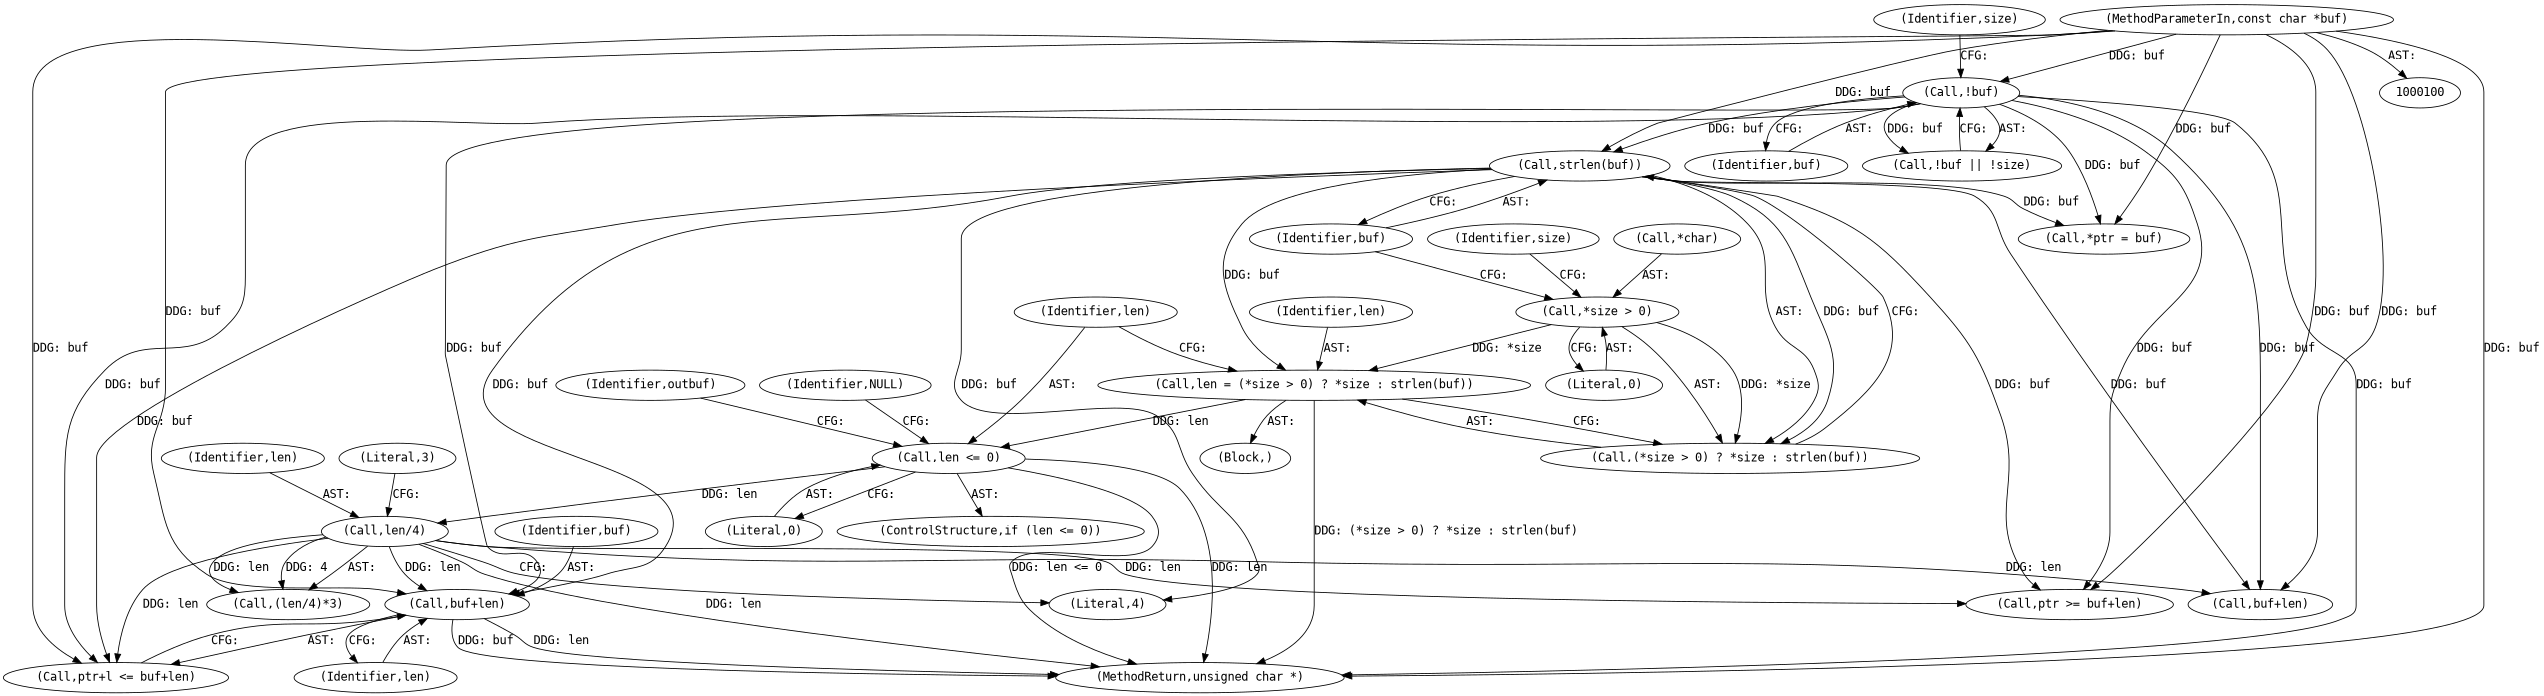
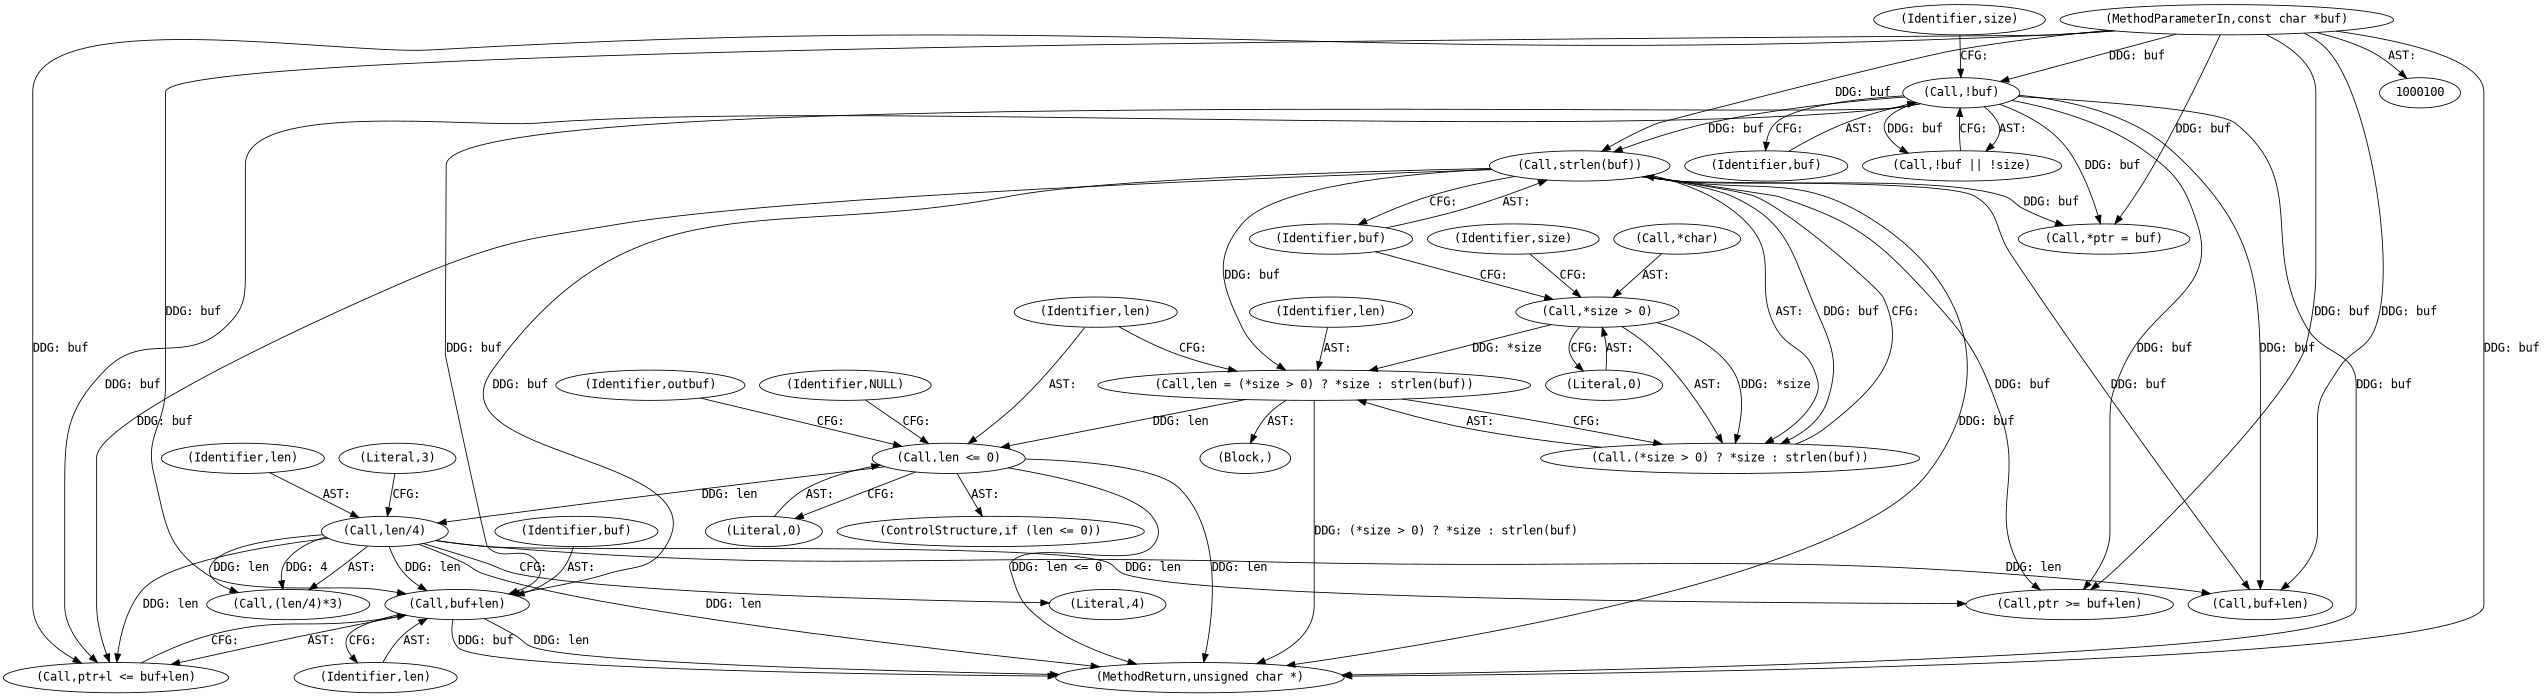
(961, 291) -> (1874, 515)
